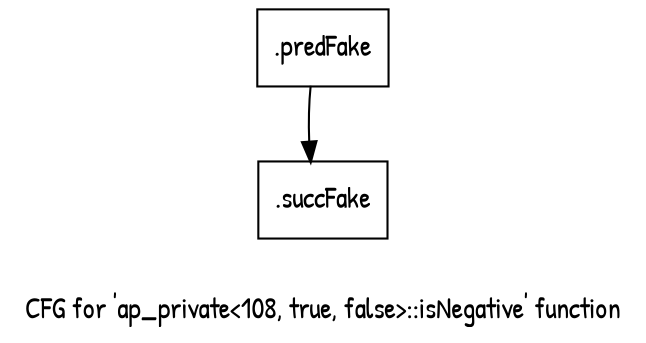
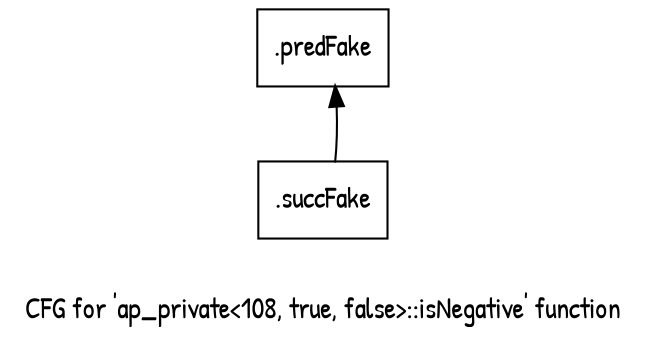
(309, 114) -> (337, 135)
